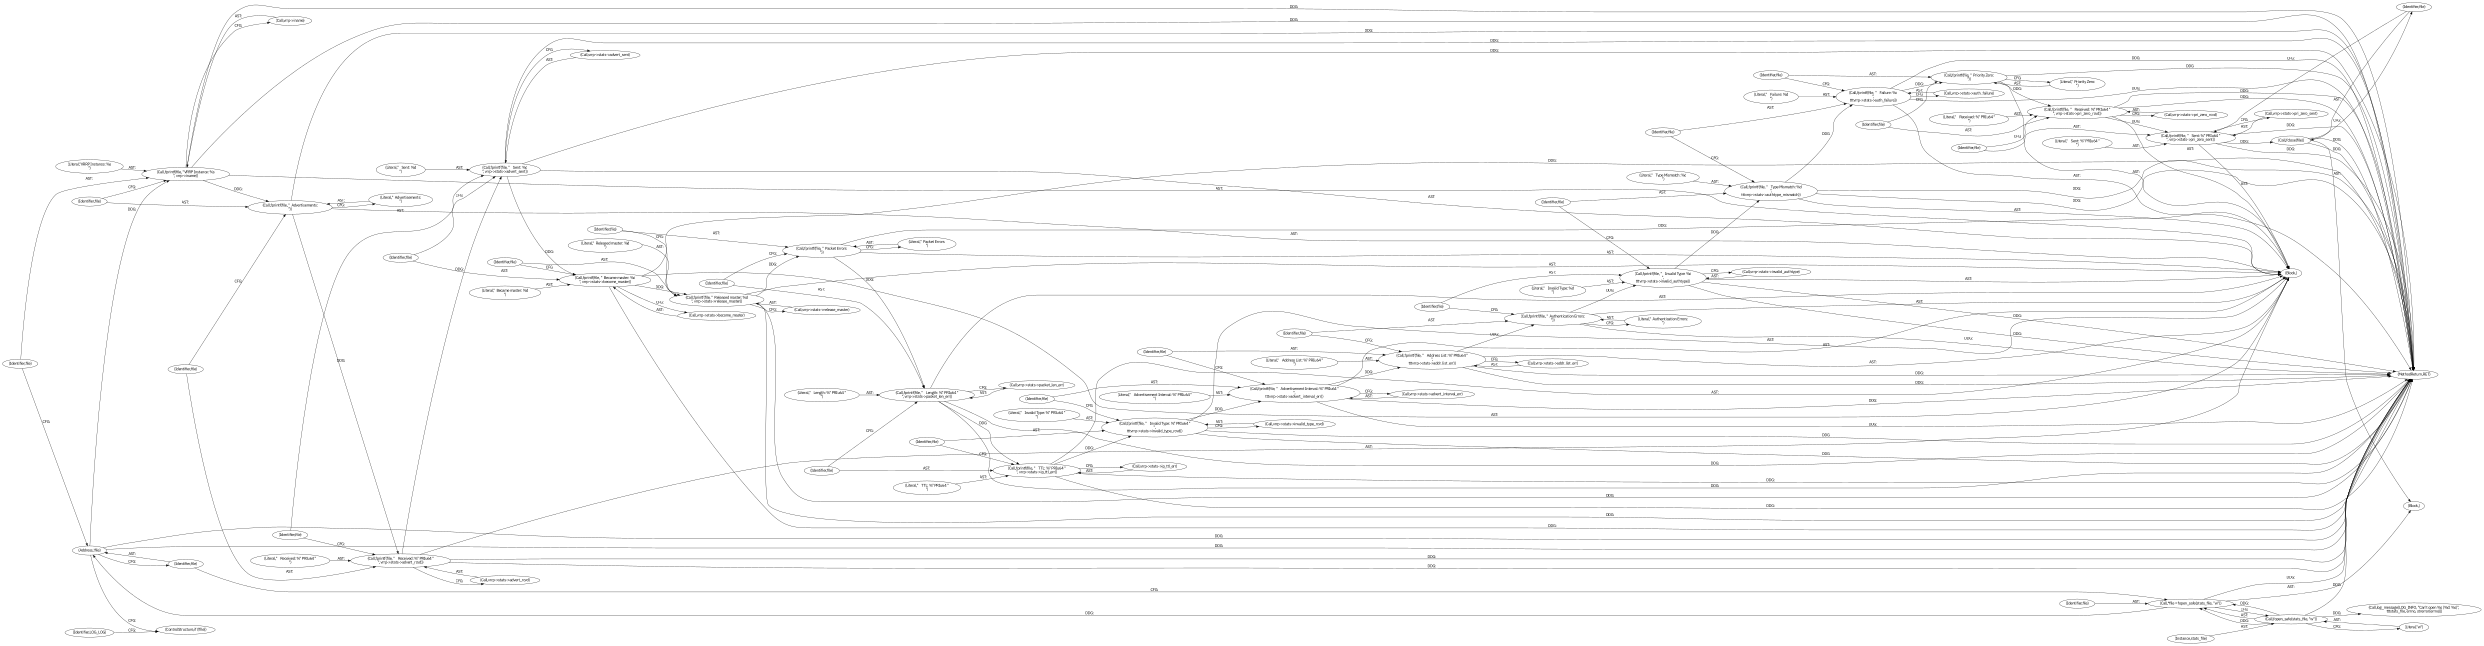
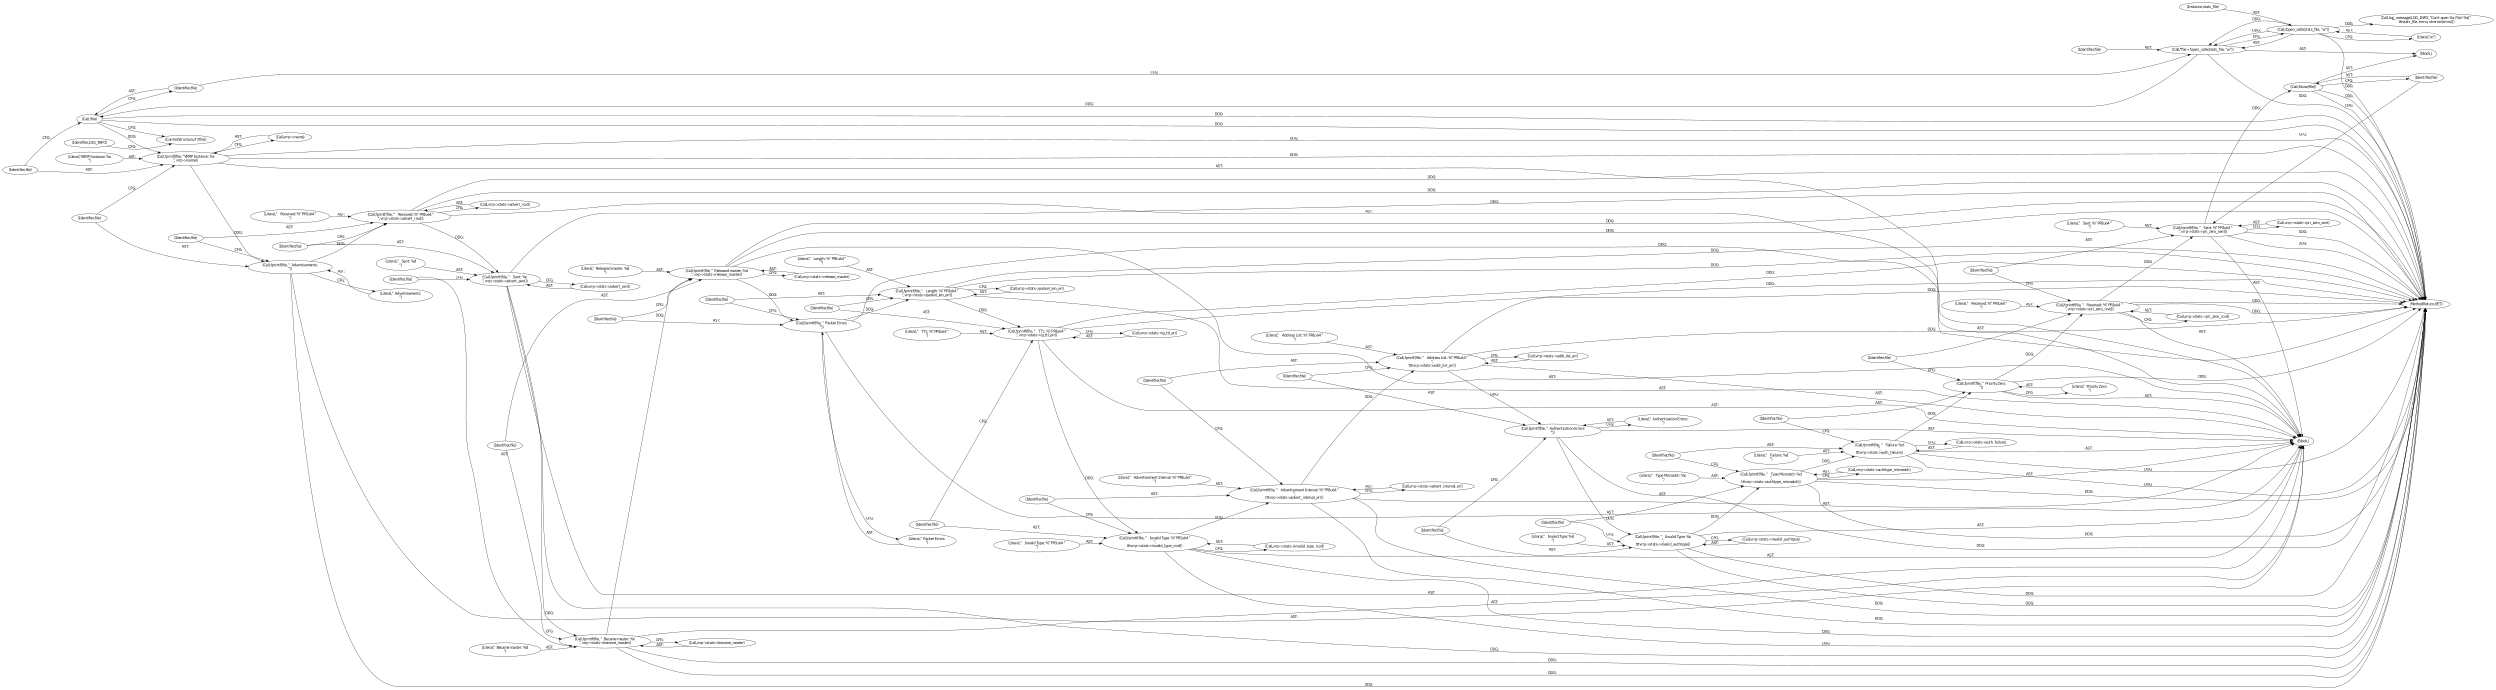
none -> (1879, 470)
(89, 551) -> (89, 119)
(89, 633) -> (89, 143)
